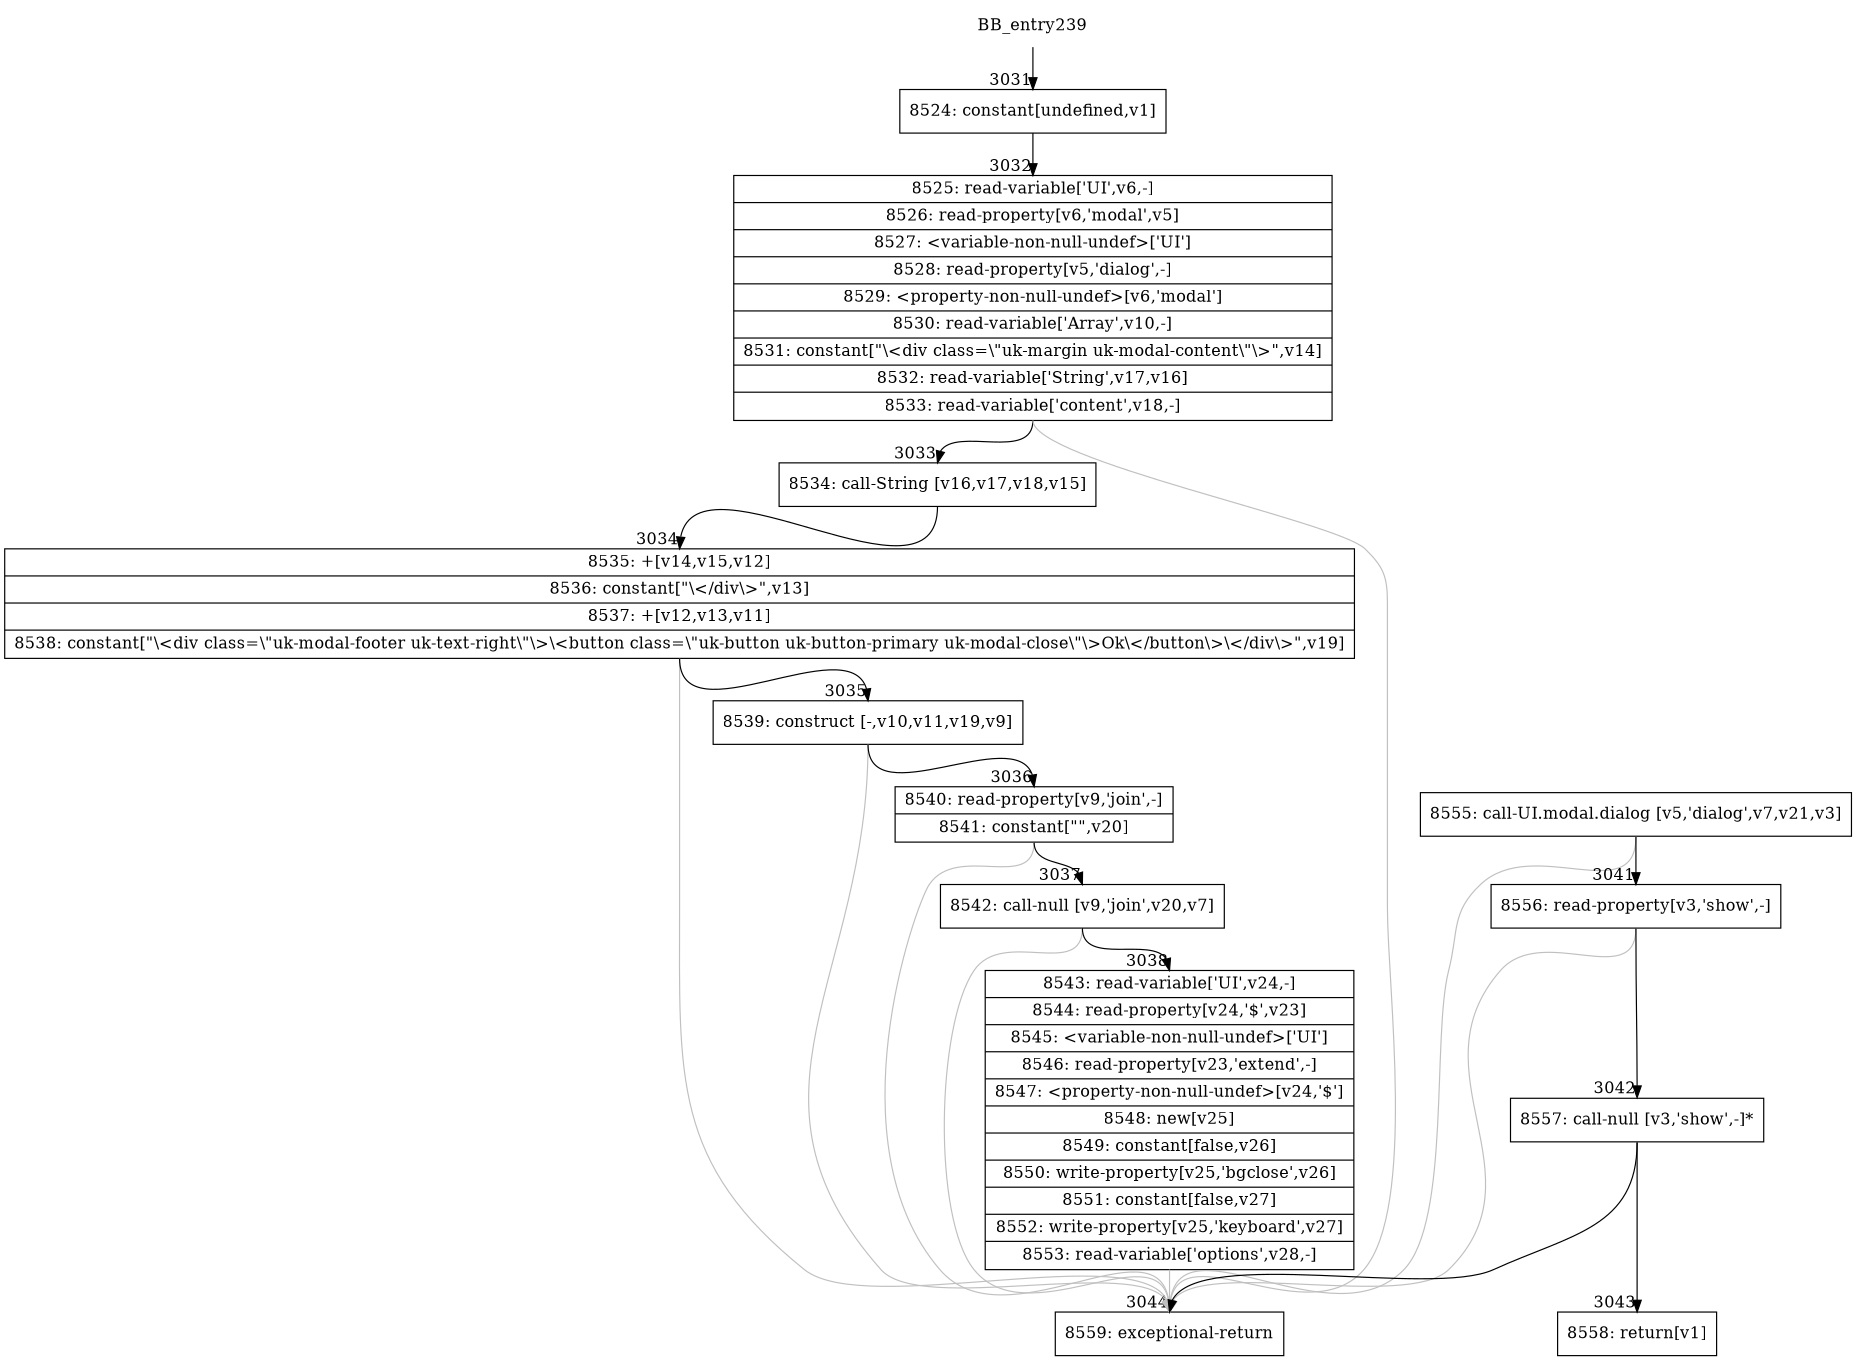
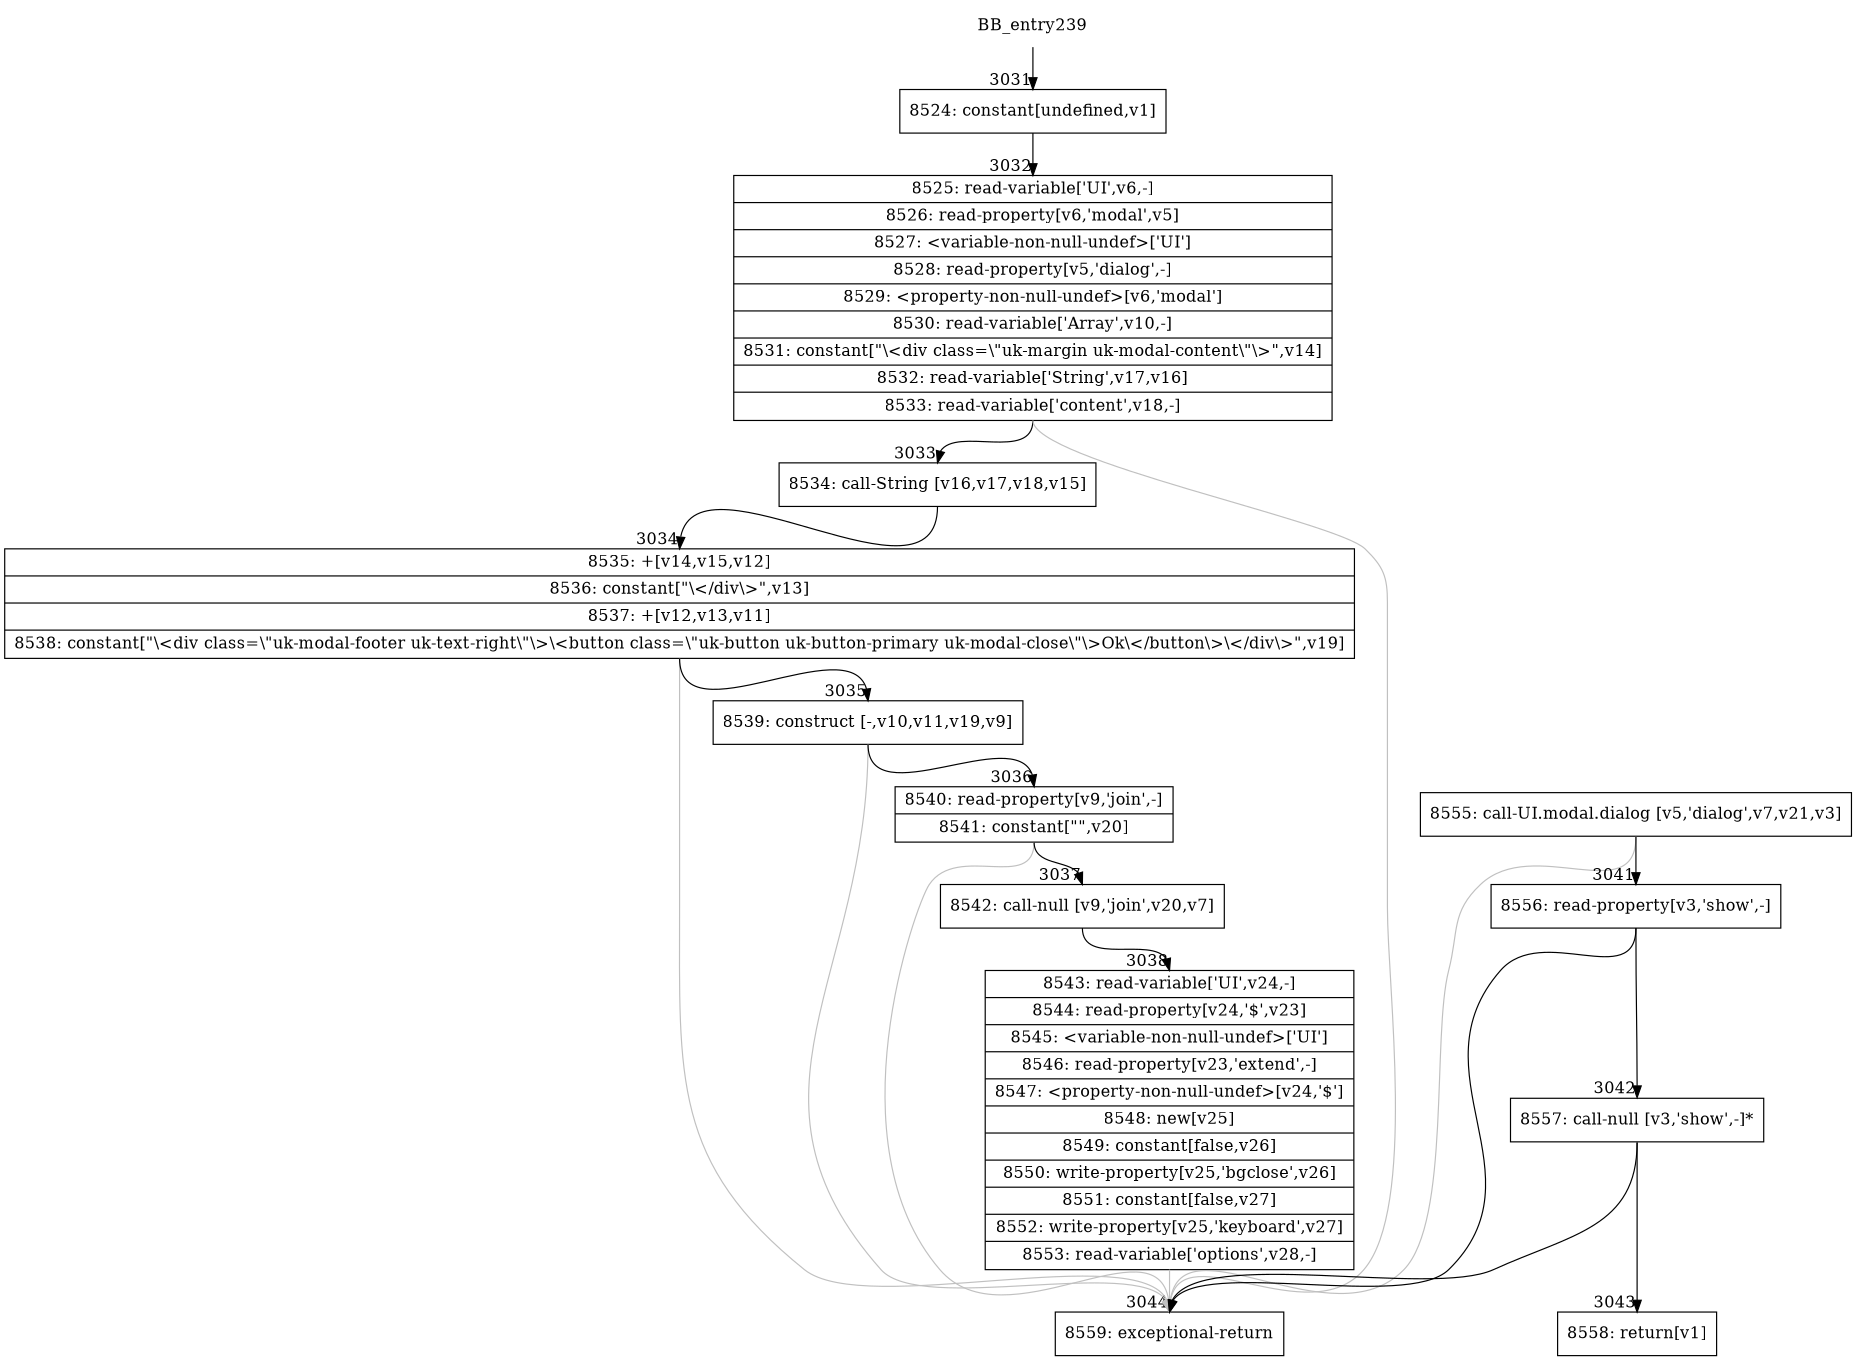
(946, 1163) -> none
(1485, 1183) -> (1485, 1183)
